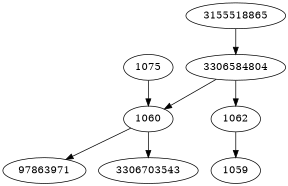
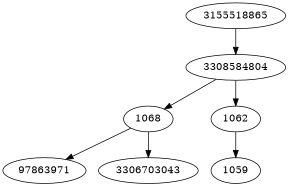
(148, 67) -> none
(236, 67) -> (236, 67)
(148, 119) -> (148, 119)
(148, 171) -> (148, 171)
